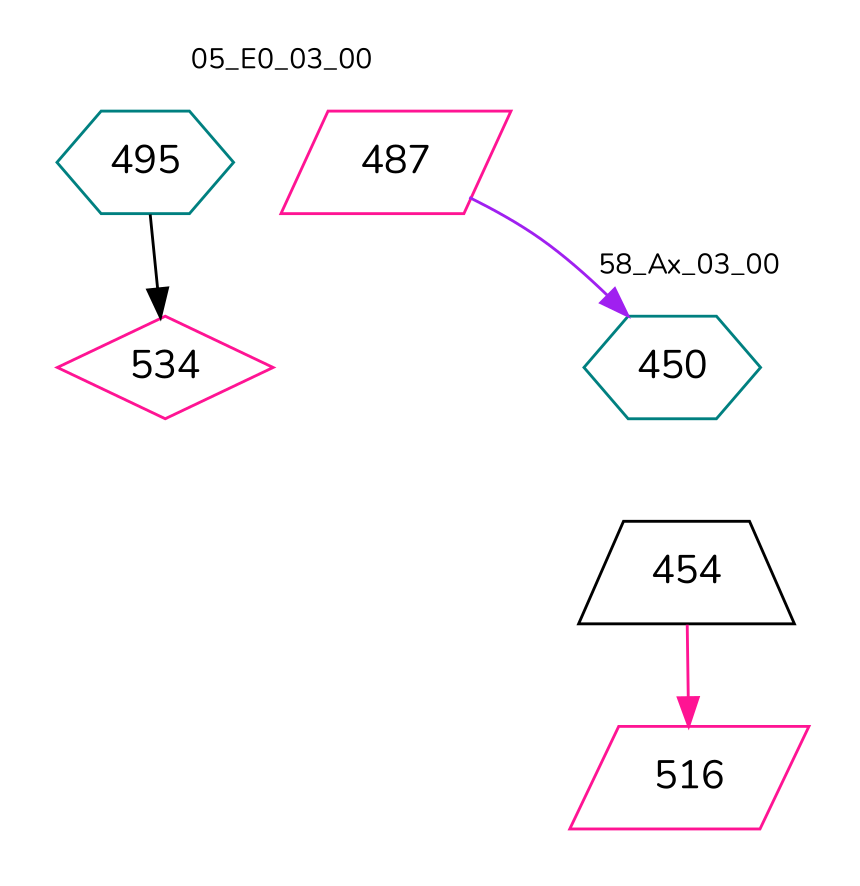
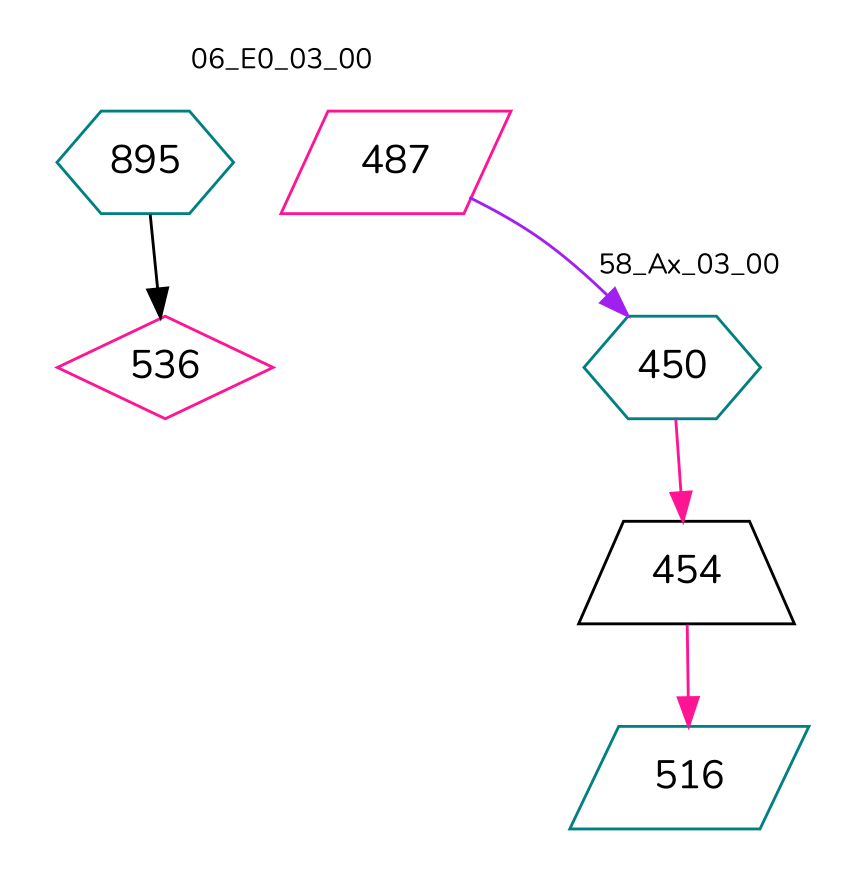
(282, 61) -> (282, 61)
(145, 162) -> (145, 162)
(165, 367) -> (165, 367)
none -> (678, 456)
(689, 778) -> (689, 778)
